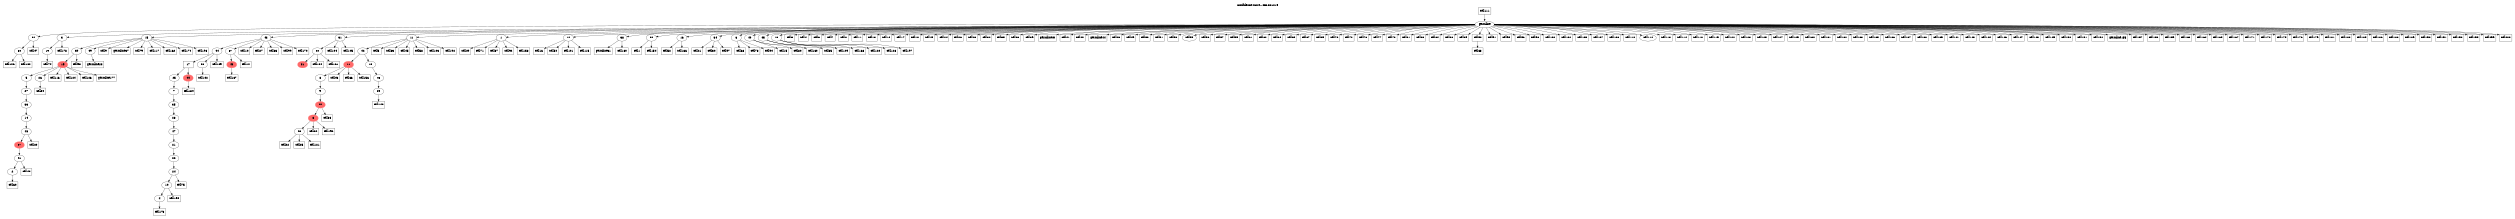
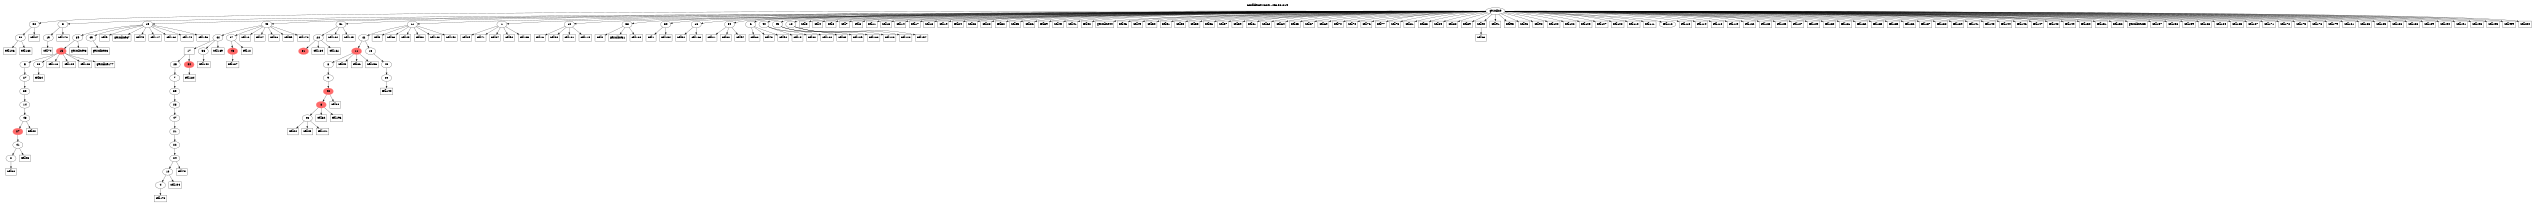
(1485, 17) -> (1573, 14)
none -> (600, 38)
(1047, 38) -> (1058, 24)
(1189, 38) -> (1194, 24)
(77, 65) -> (79, 51)
